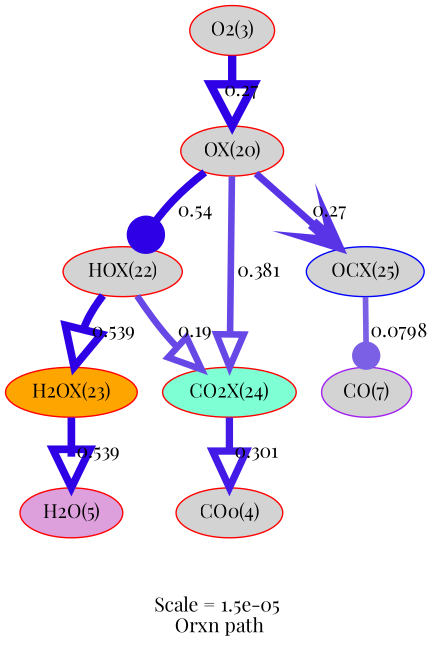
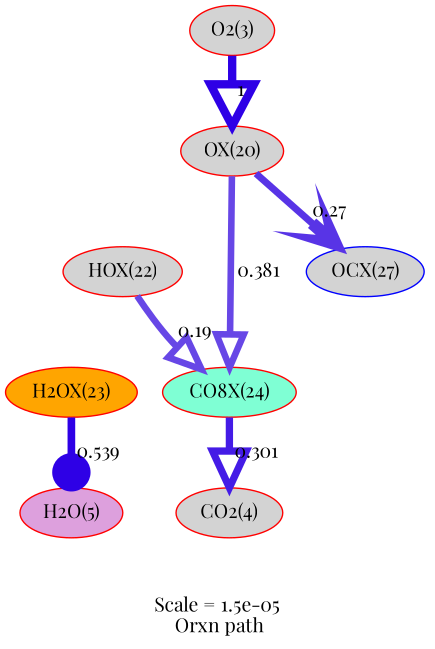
(239, 91) -> (239, 91)
(178, 195) -> none
(365, 272) -> (365, 272)
(92, 312) -> none
(229, 392) -> (229, 392)
(367, 392) -> none
(71, 437) -> (71, 437)
(229, 513) -> (229, 513)
